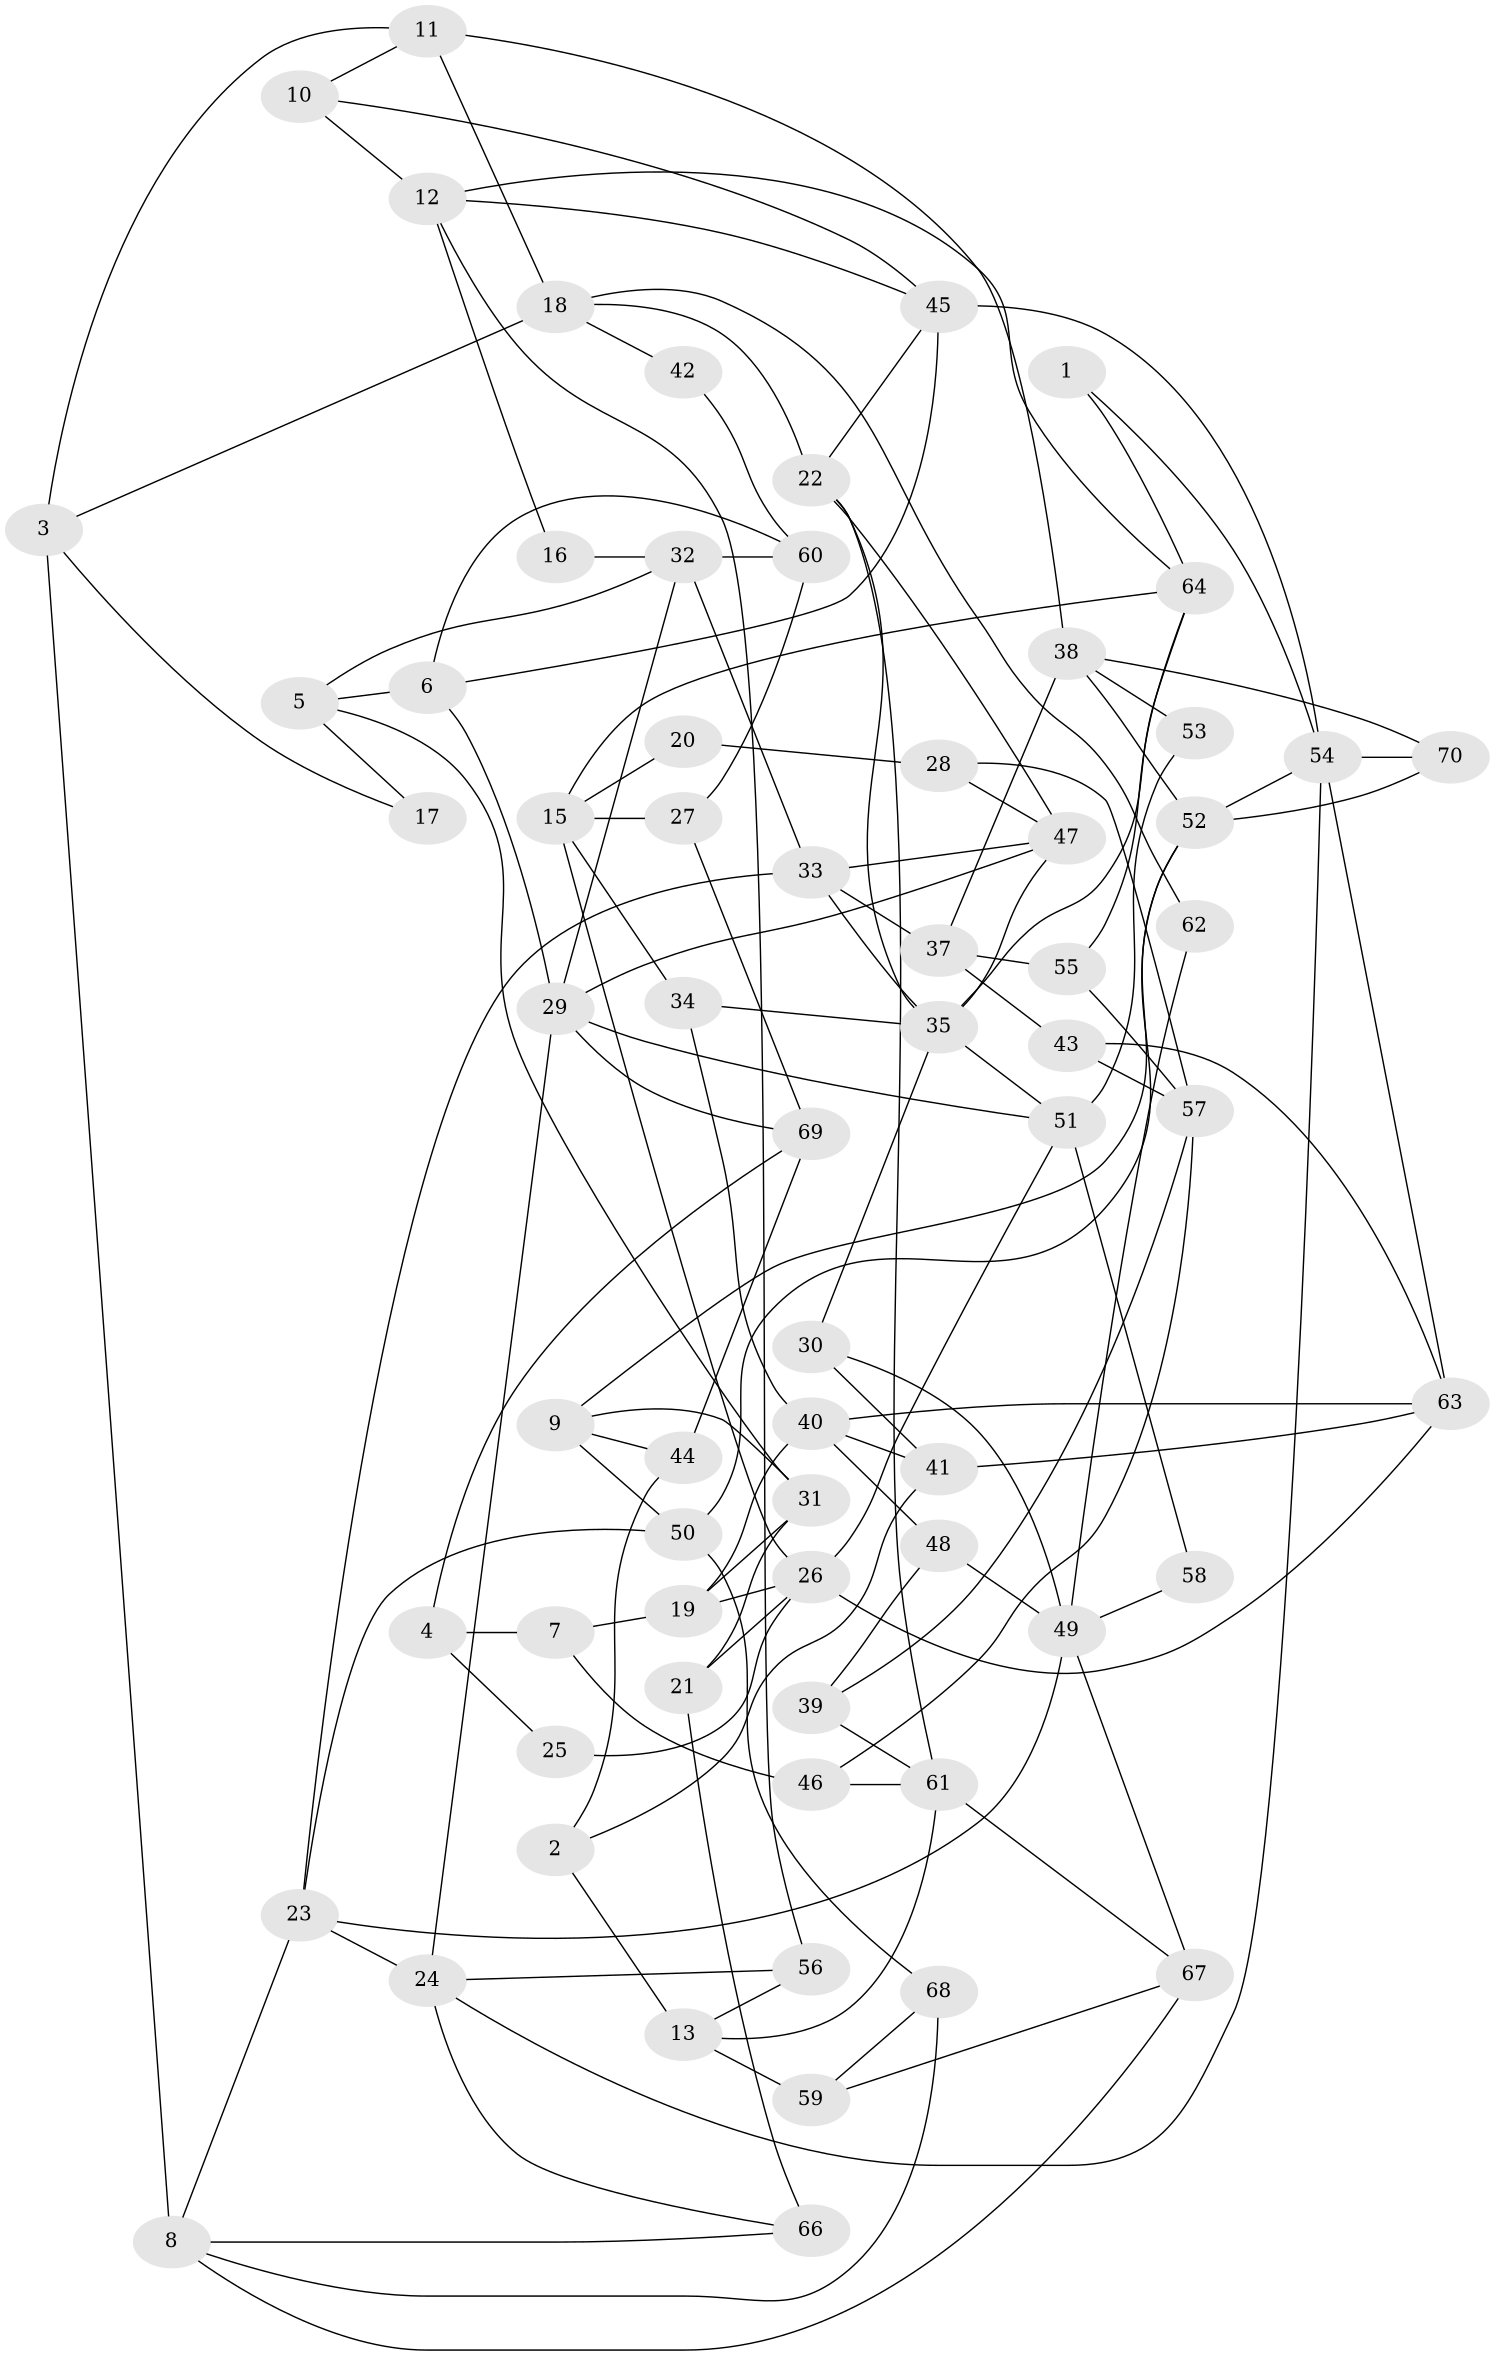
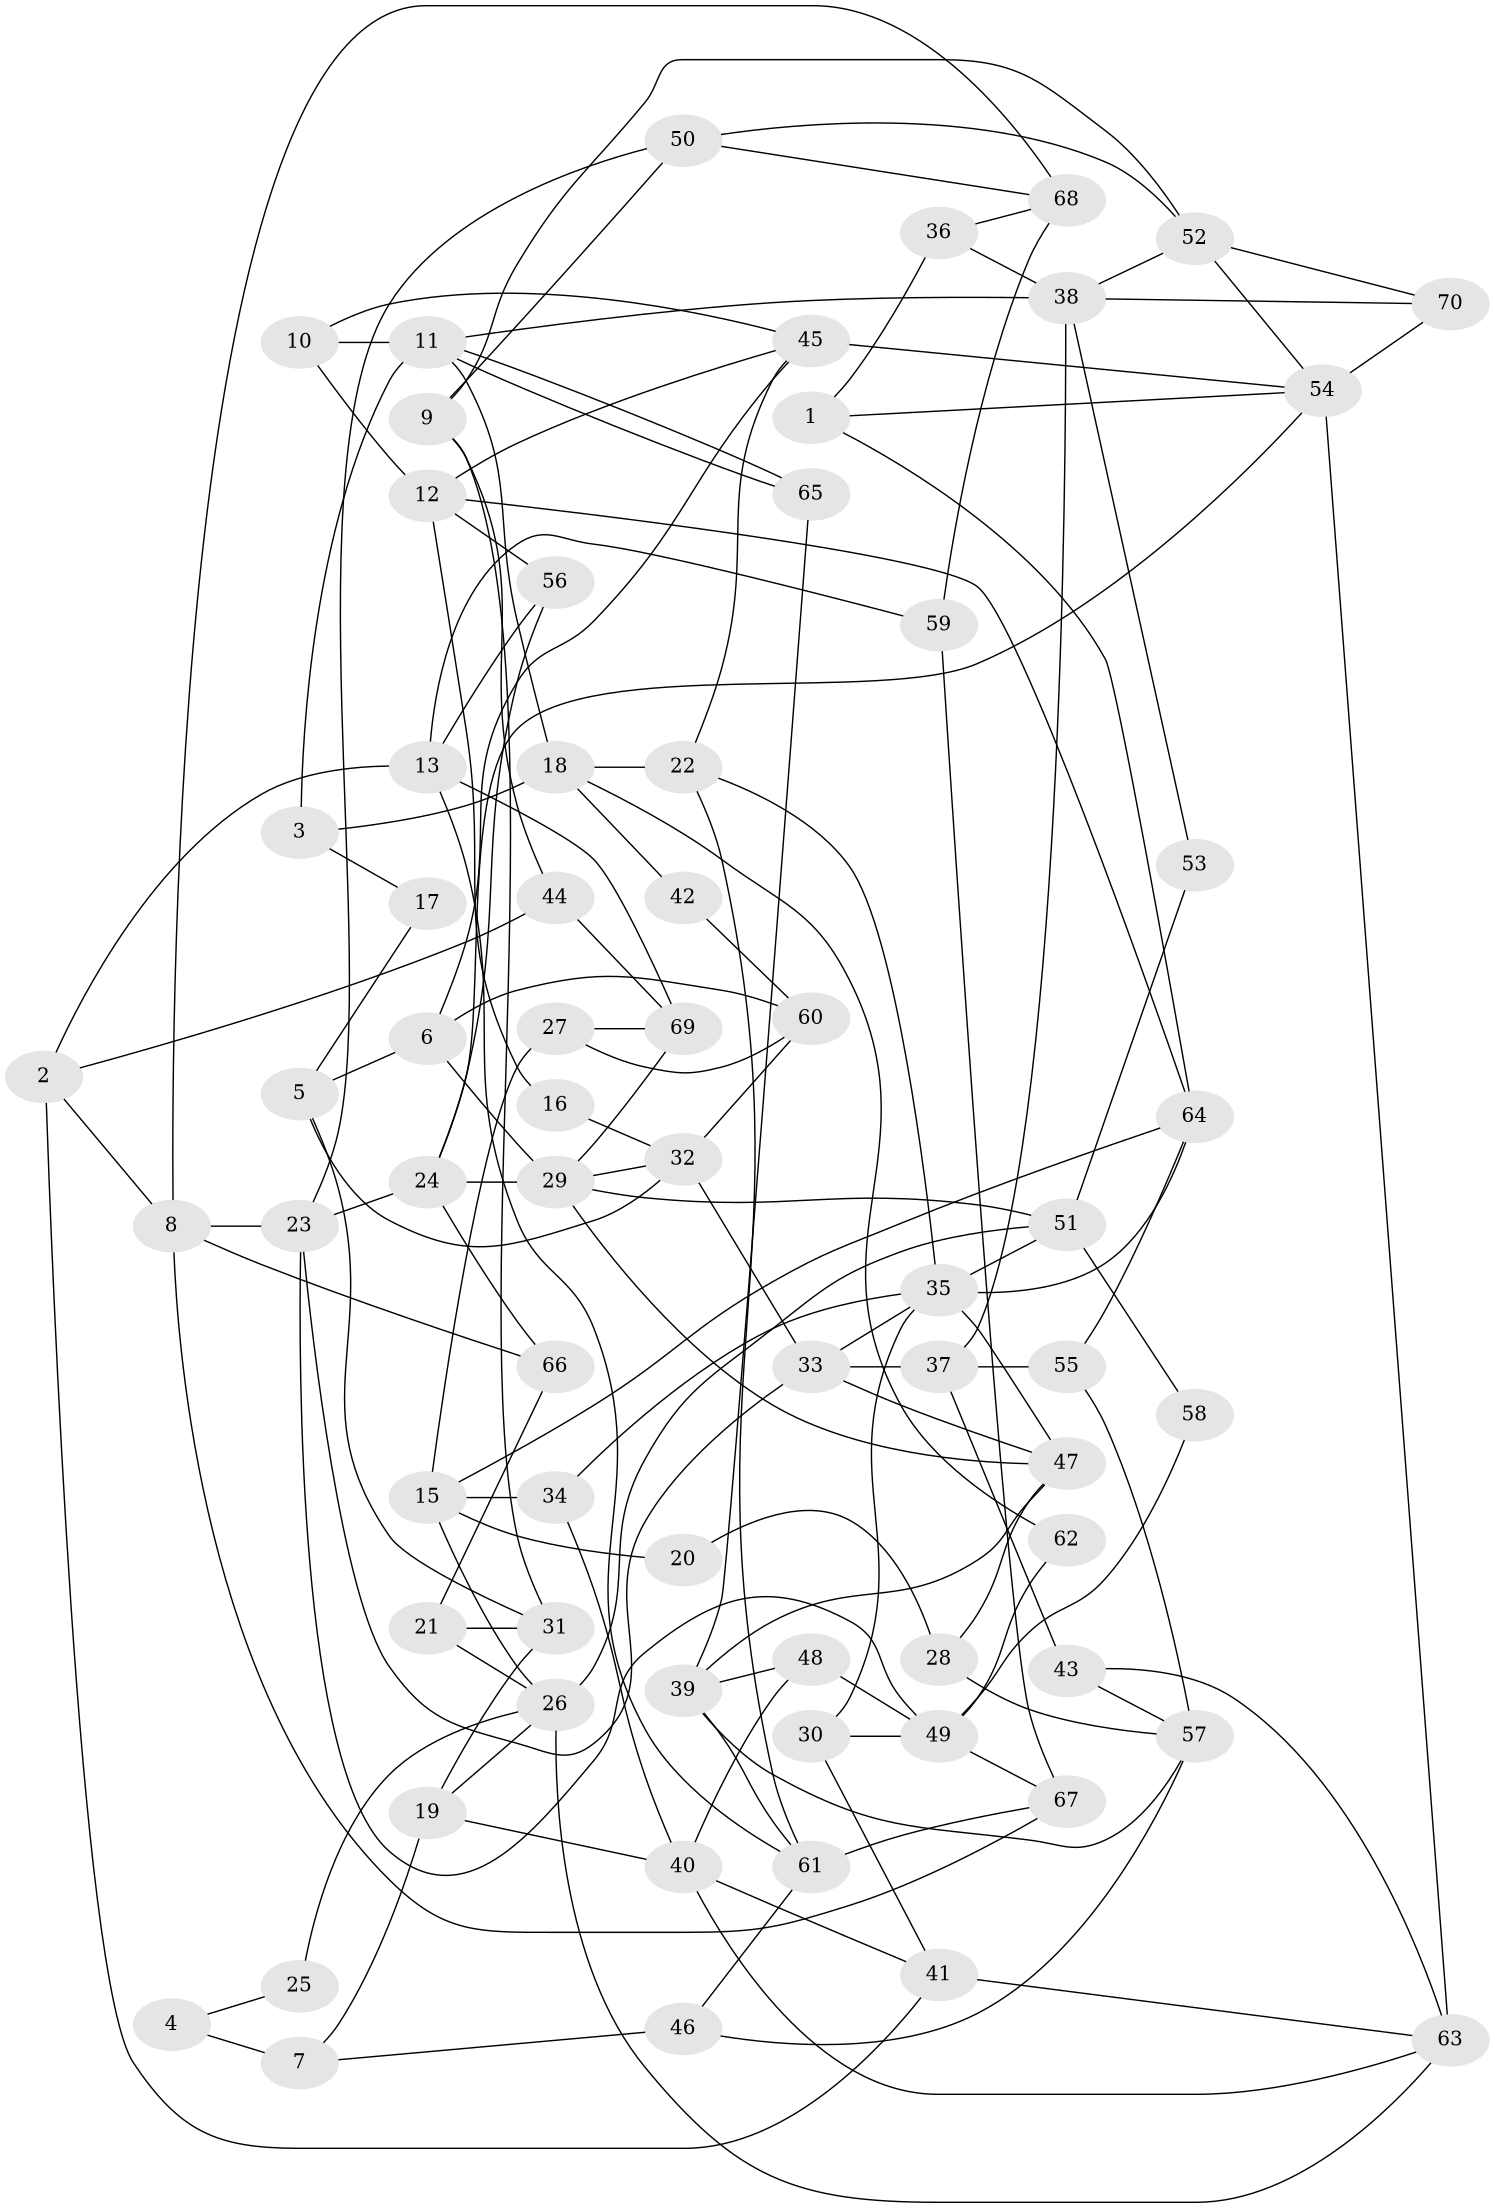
none -> (939, 233)
none -> (811, 494)
(949, 654) -> (896, 1591)
(554, 1340) -> (597, 863)
(108, 1386) -> (108, 1152)
